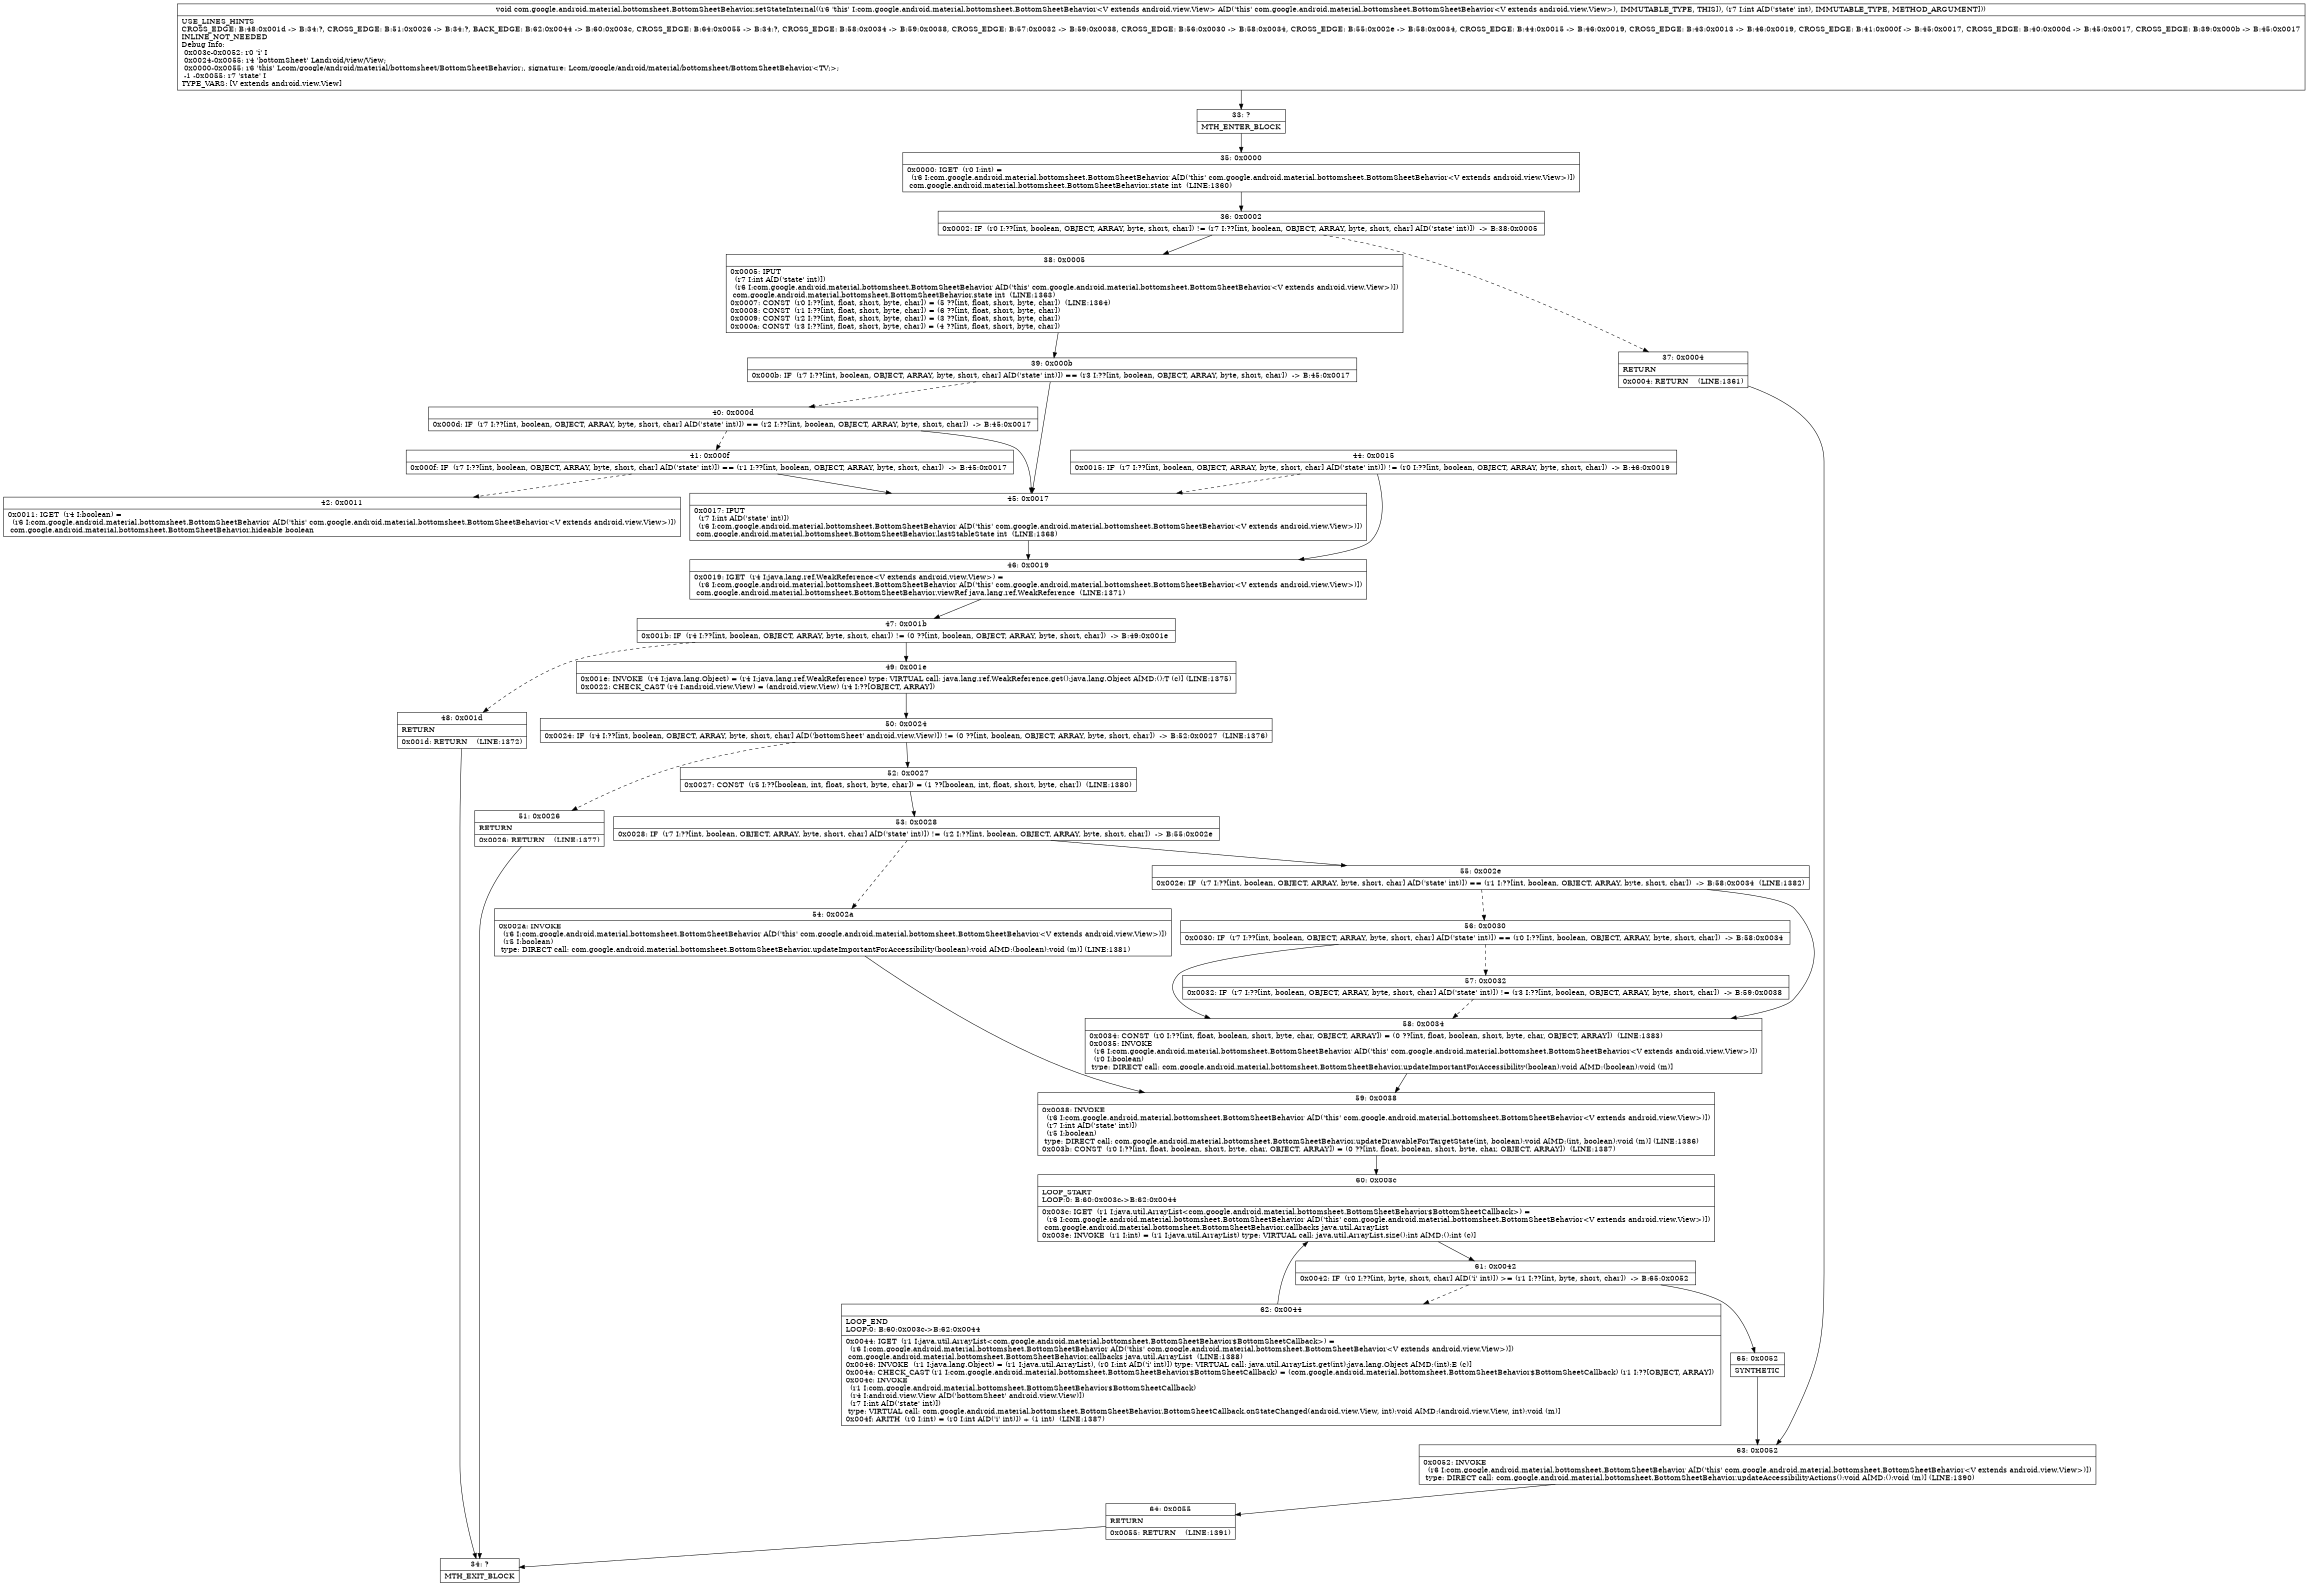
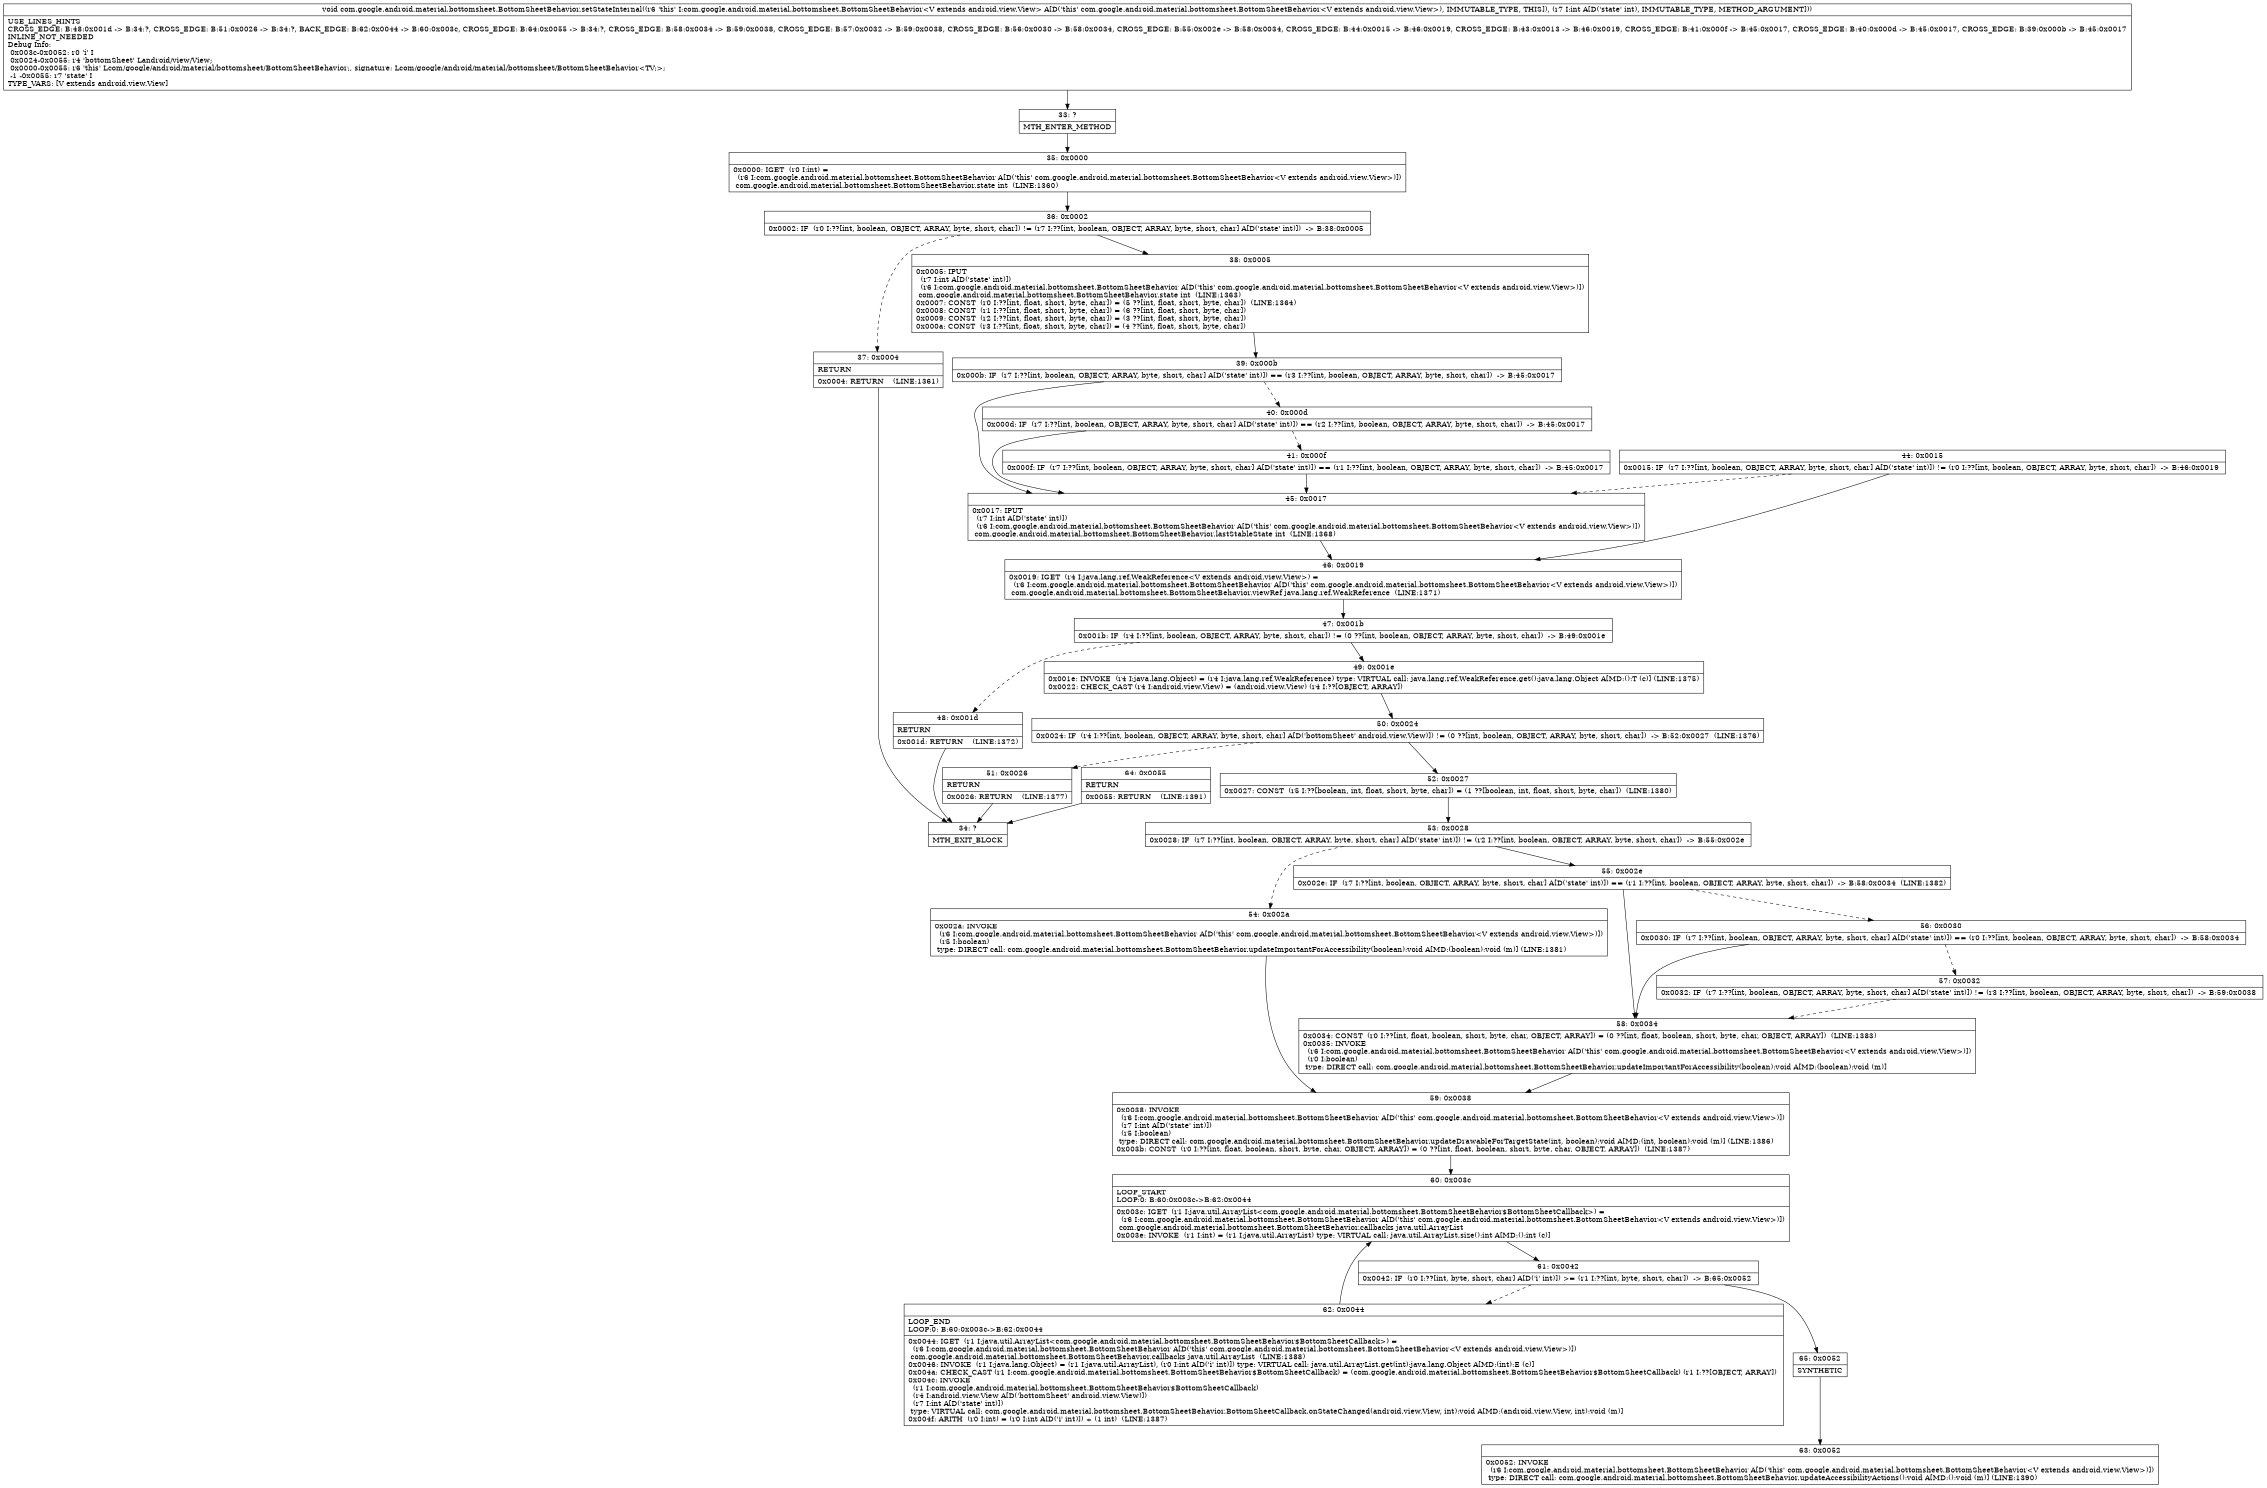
(1241, 127) -> (1067, 127)
(342, 517) -> none
(1824, 898) -> (878, 616)
(1398, 1499) -> none
